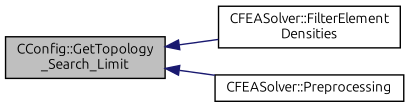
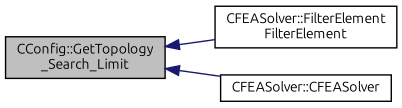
(309, 27) -> (306, 27)
(309, 88) -> (306, 88)
